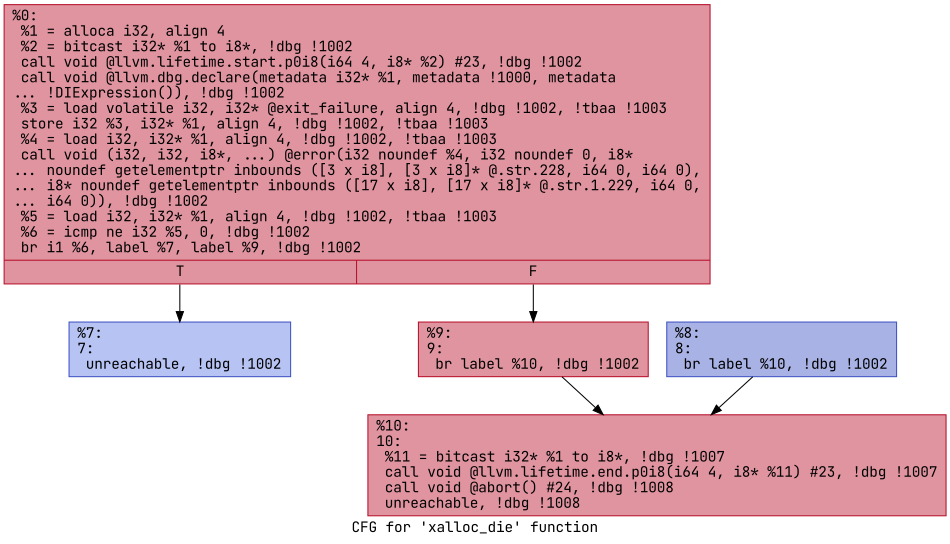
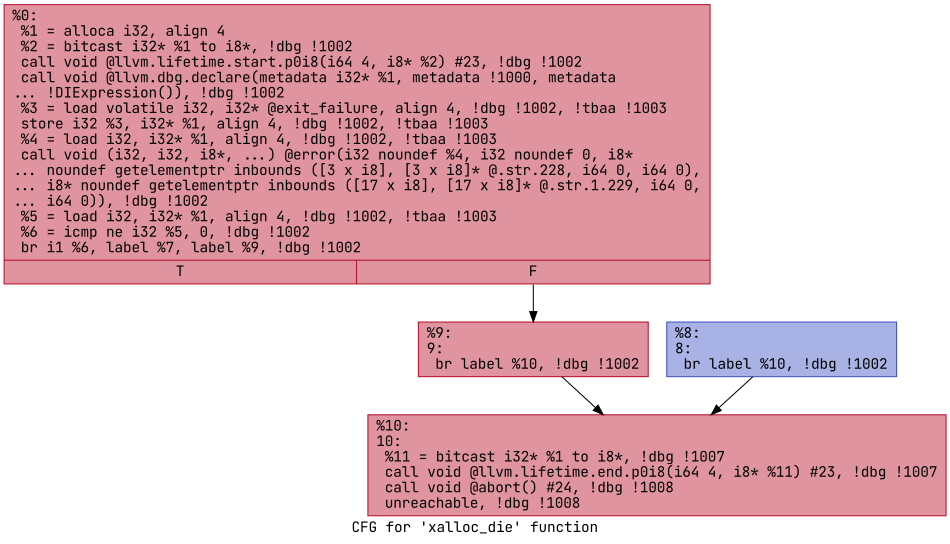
(180, 349) -> none
